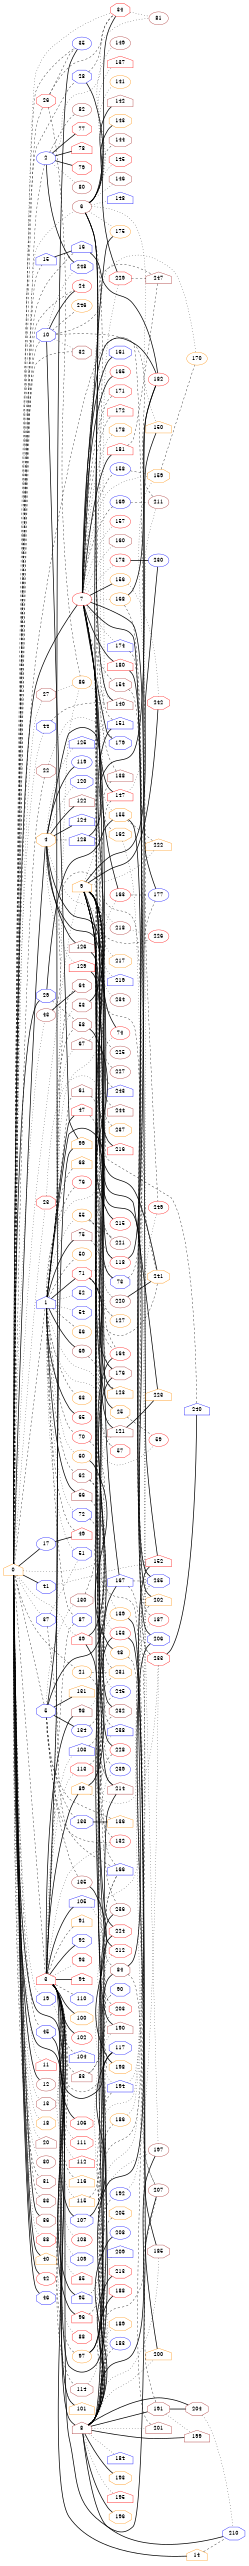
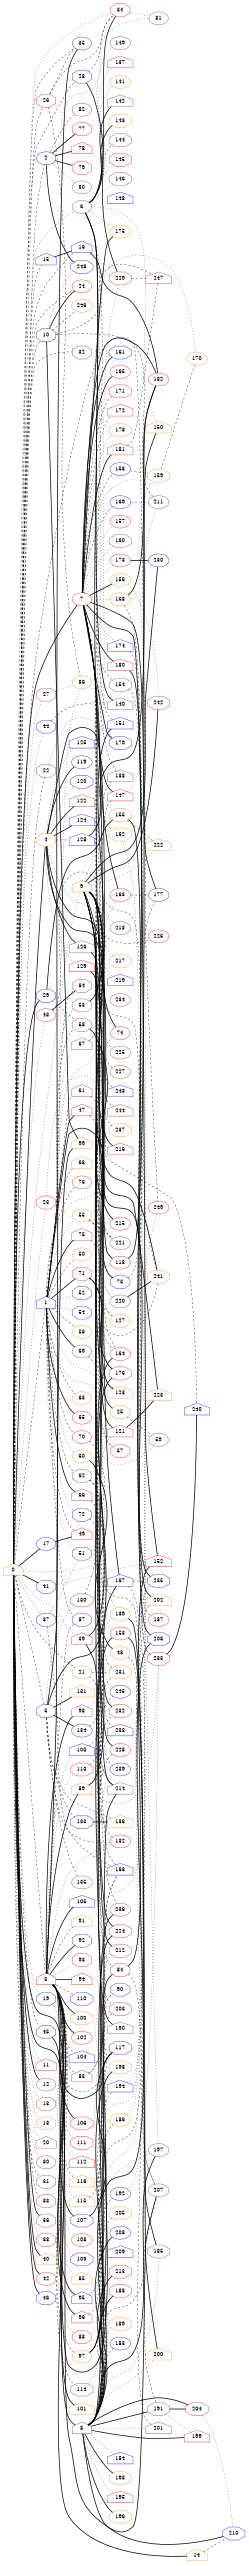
(97, 1997) -> (101, 2249)
(82, 2279) -> (82, 2279)
